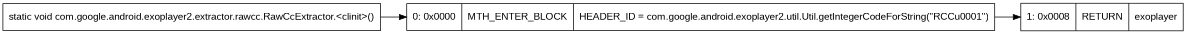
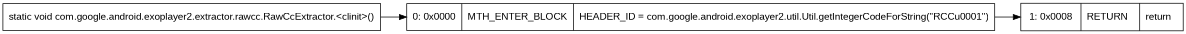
(1156, 17) -> (1159, 17)
